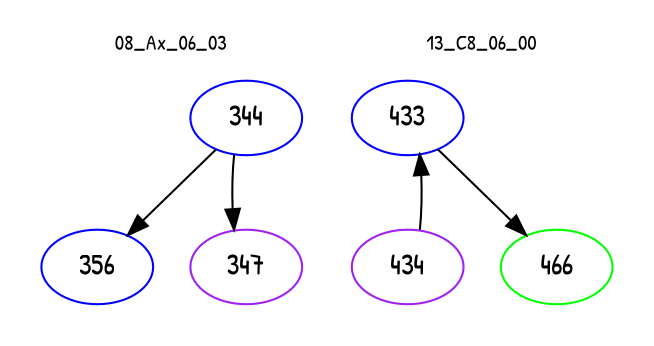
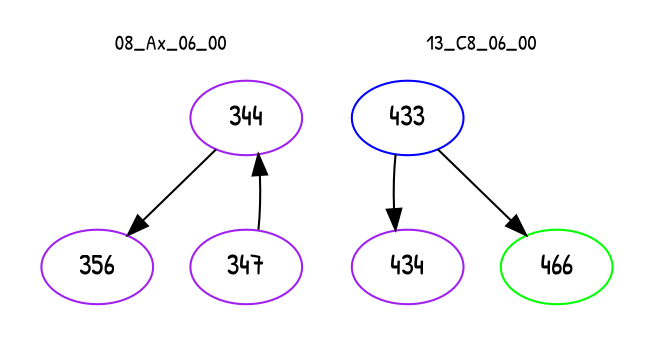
(172, 44) -> (172, 44)
(246, 118) -> (246, 118)
(232, 182) -> (260, 203)
(422, 203) -> (394, 182)
(97, 267) -> (97, 267)
